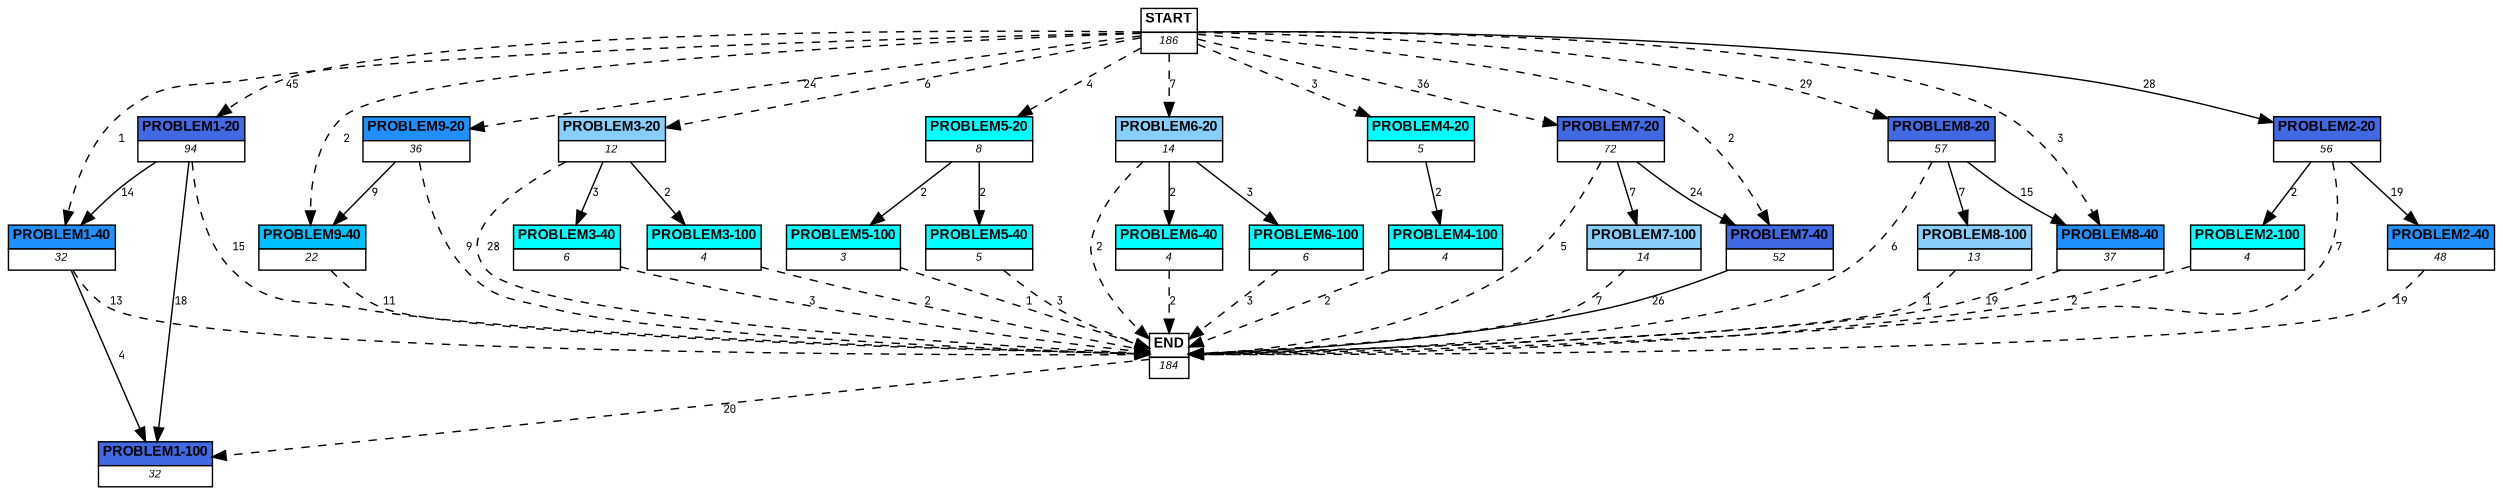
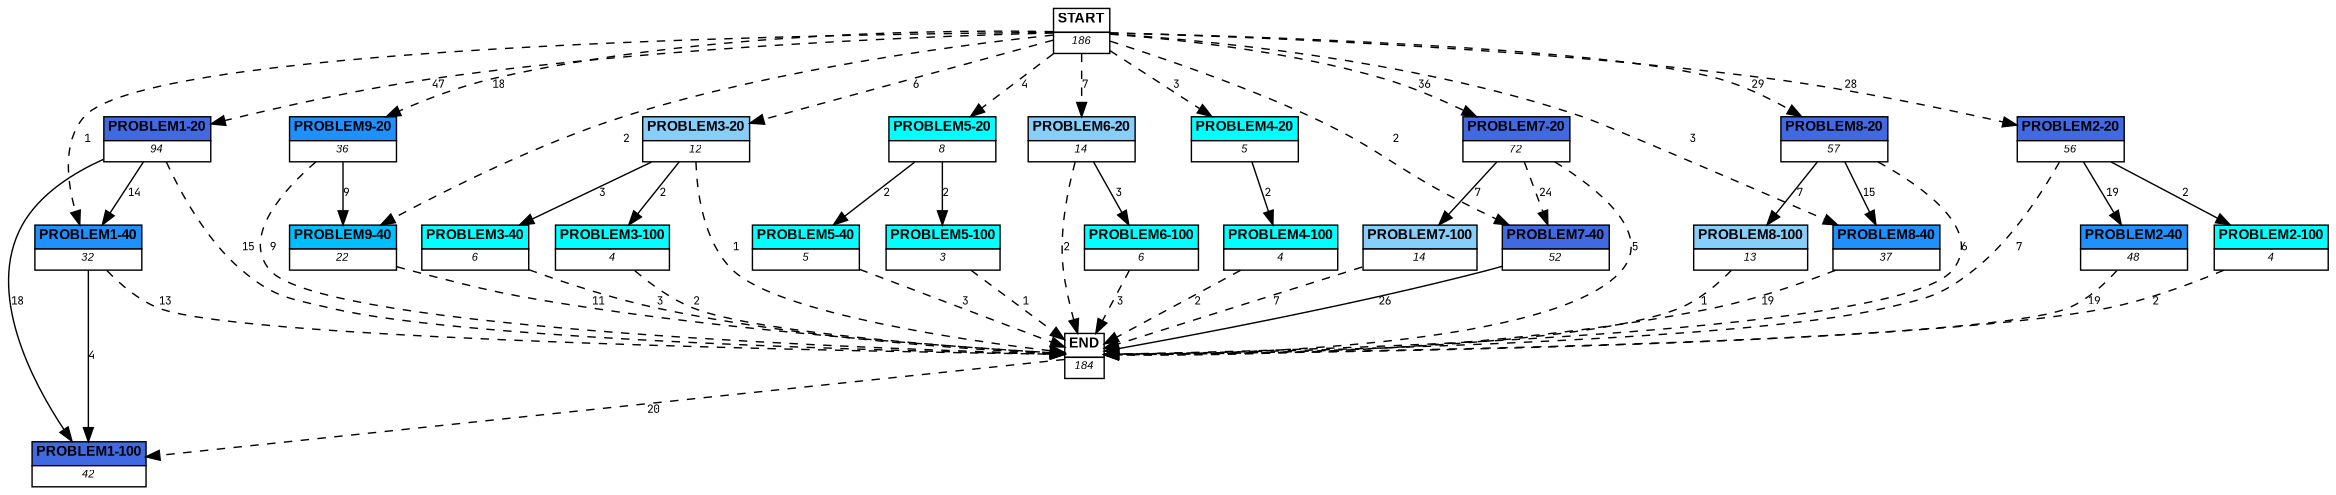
(1758, 48) -> (1738, 75)
(293, 85) -> (439, 85)
(810, 85) -> (499, 85)
(1678, 192) -> (1534, 187)
(494, 248) -> (736, 248)
(1169, 248) -> none
(155, 474) -> (89, 474)
